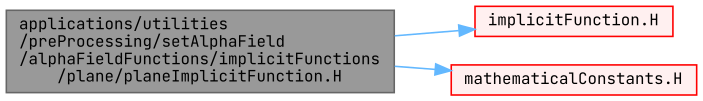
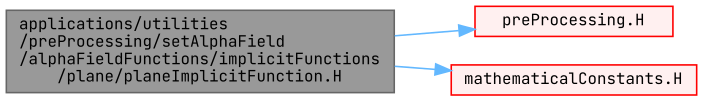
(574, 21) -> (574, 21)
